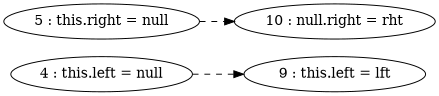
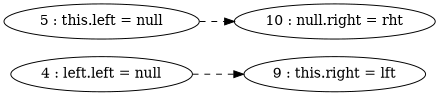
(102, 21) -> (102, 21)
(102, 74) -> (102, 74)
(335, 74) -> (335, 74)
